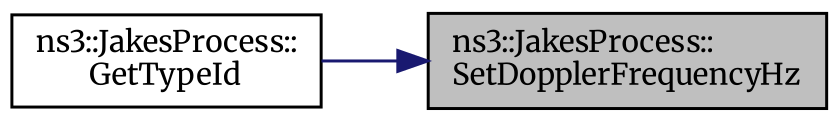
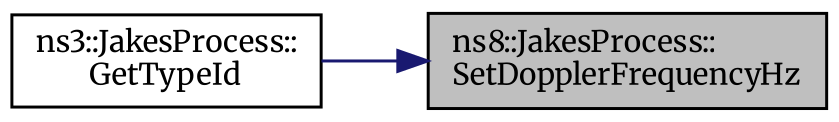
(627, 61) -> (627, 61)
